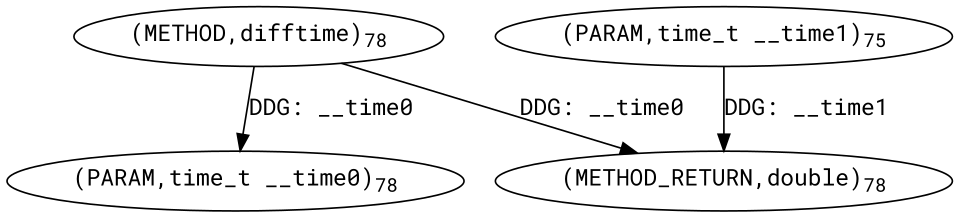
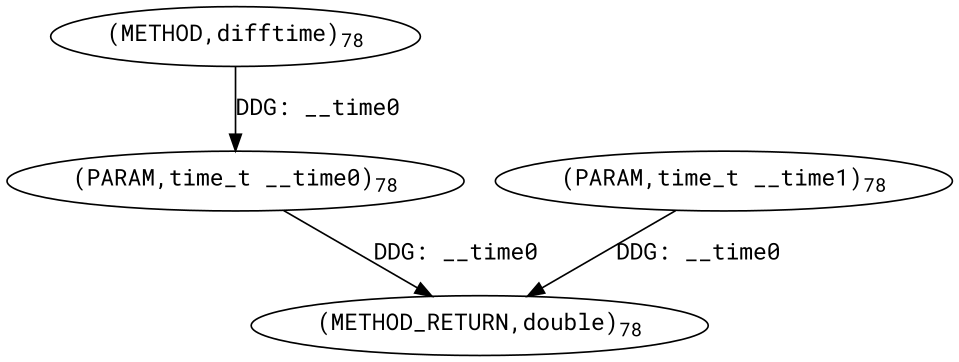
(875, 34) -> (875, 179)
(481, 106) -> (351, 249)
(807, 109) -> (699, 253)
